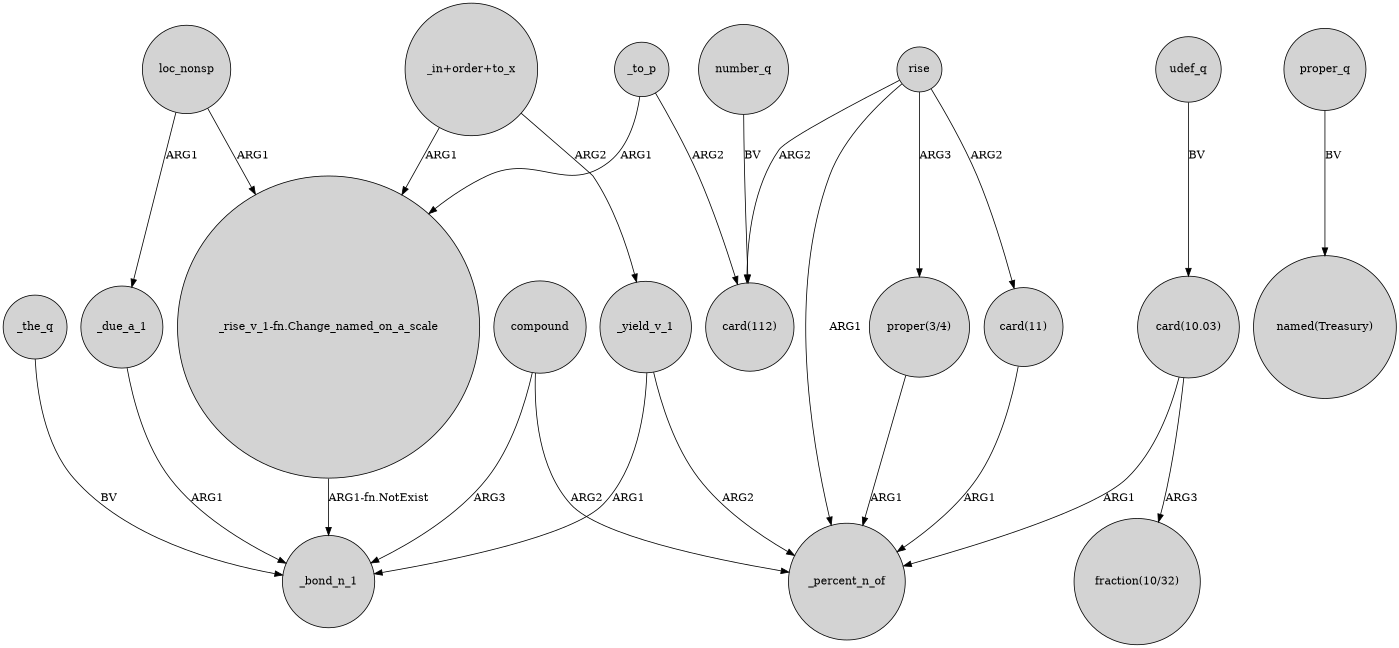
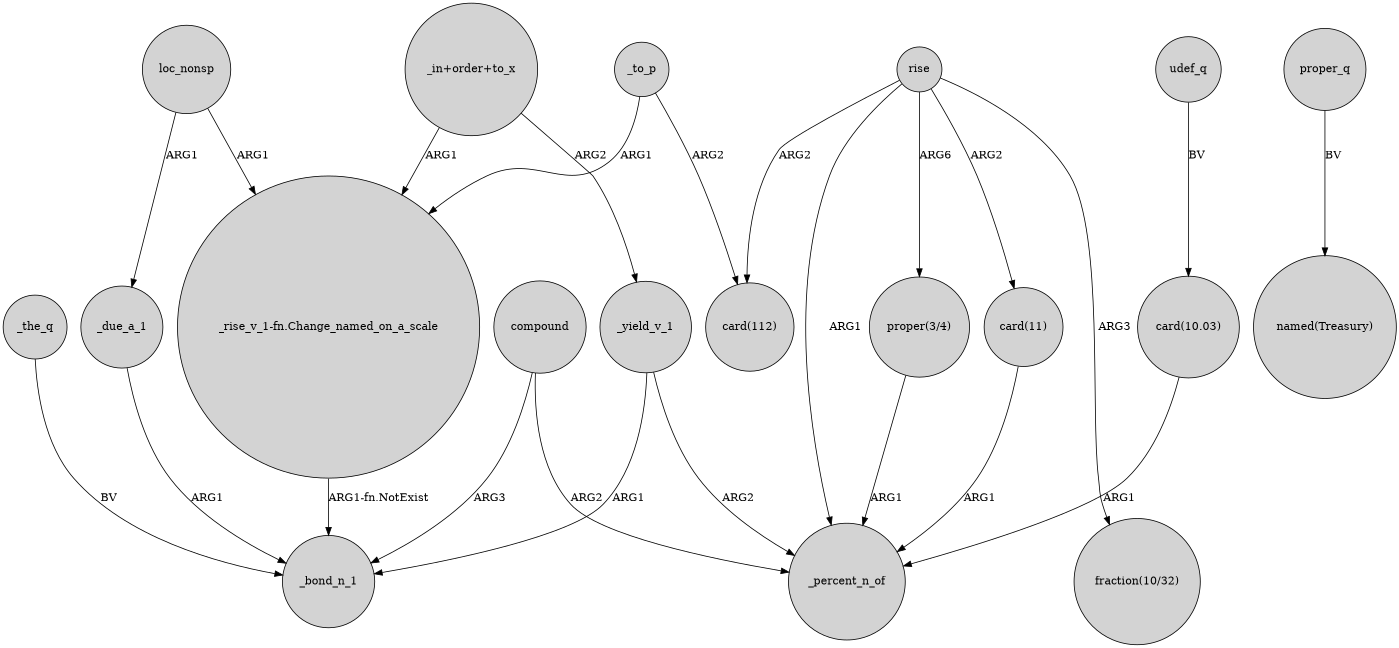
(744, 69) -> none
(936, 156) -> (936, 156)
(1175, 446) -> (1090, 263)
